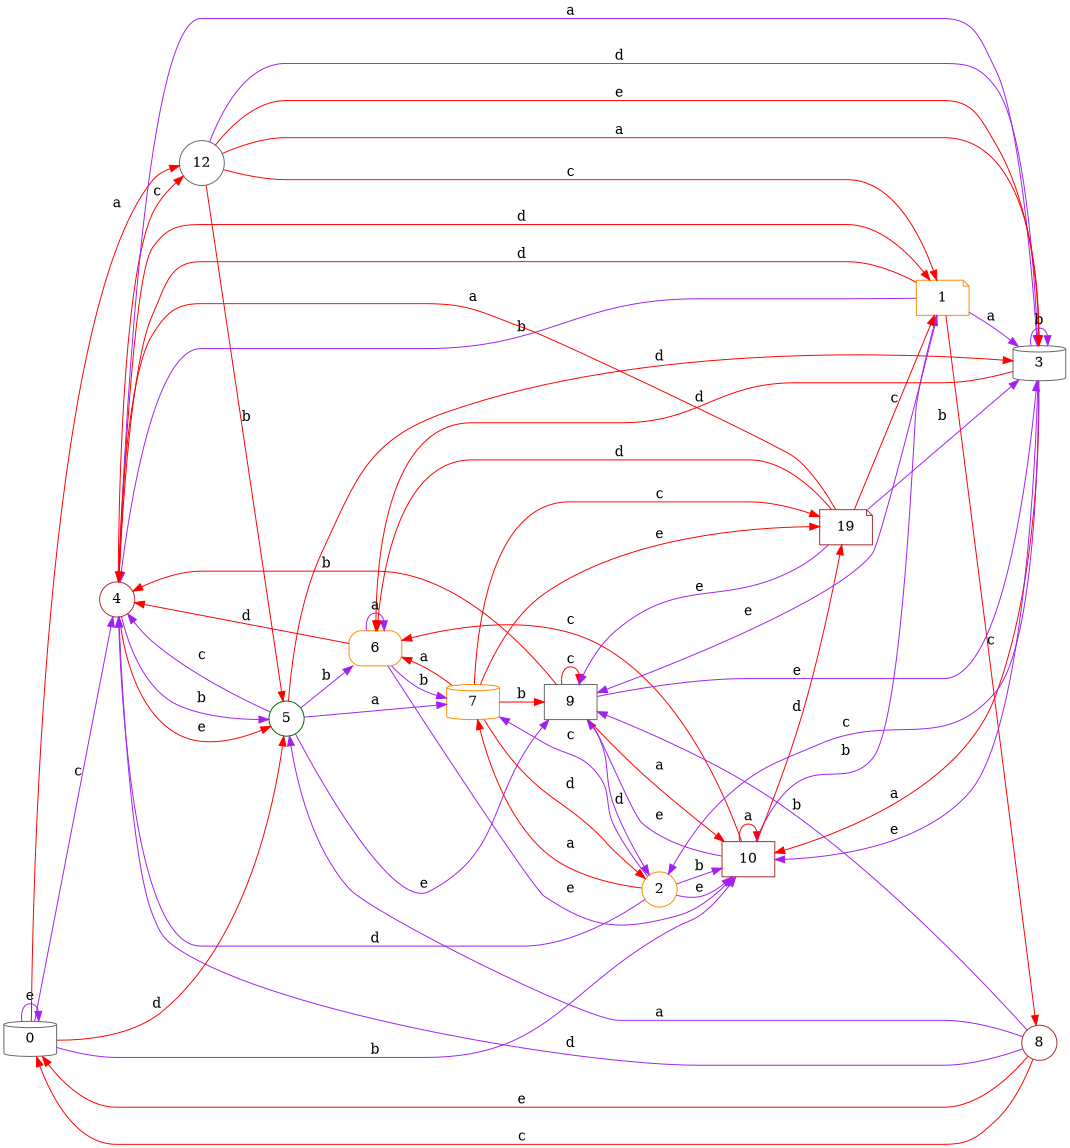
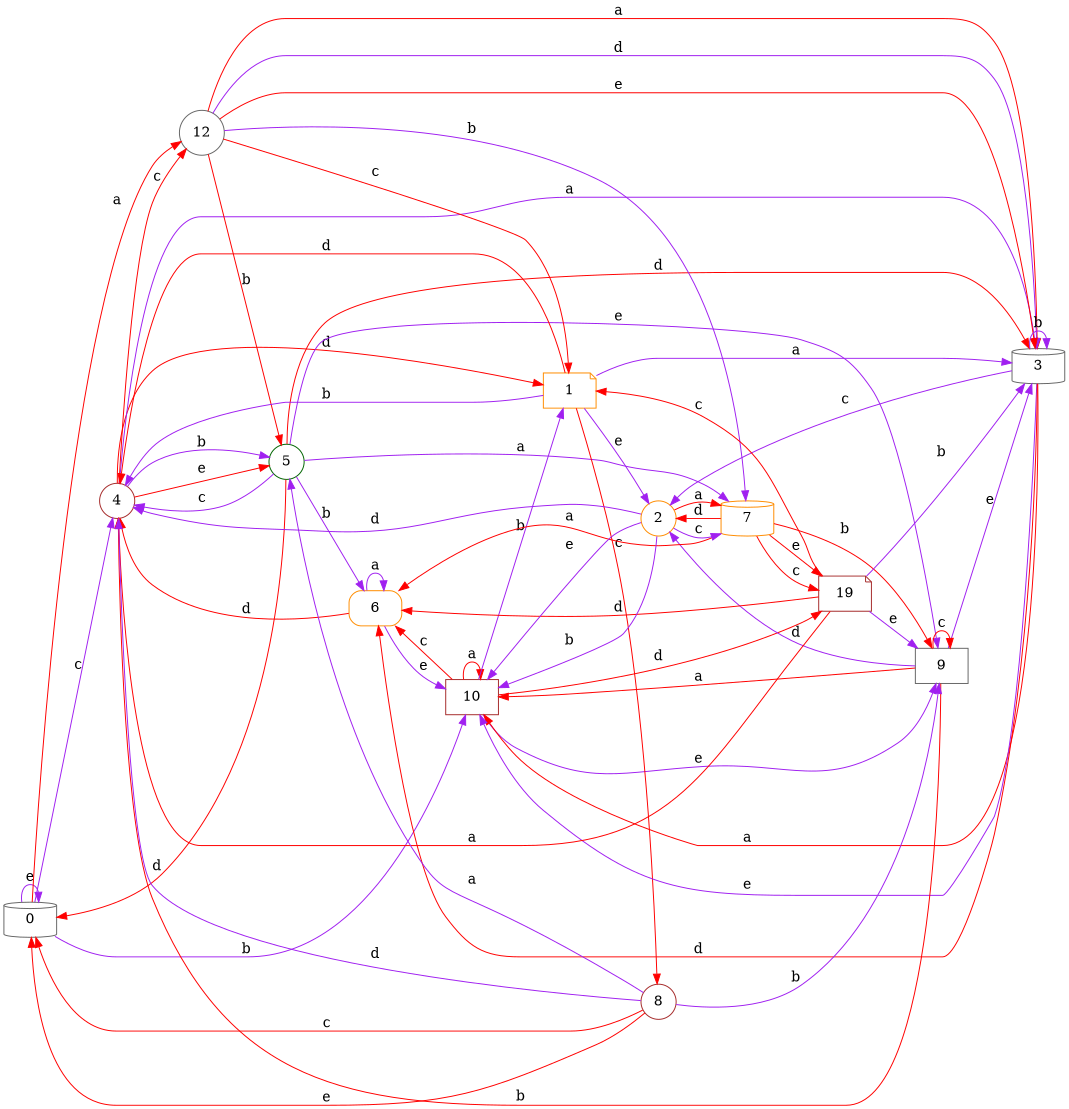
(853, 572) -> (615, 451)
(412, 684) -> (588, 175)
(220, 939) -> (243, 739)
